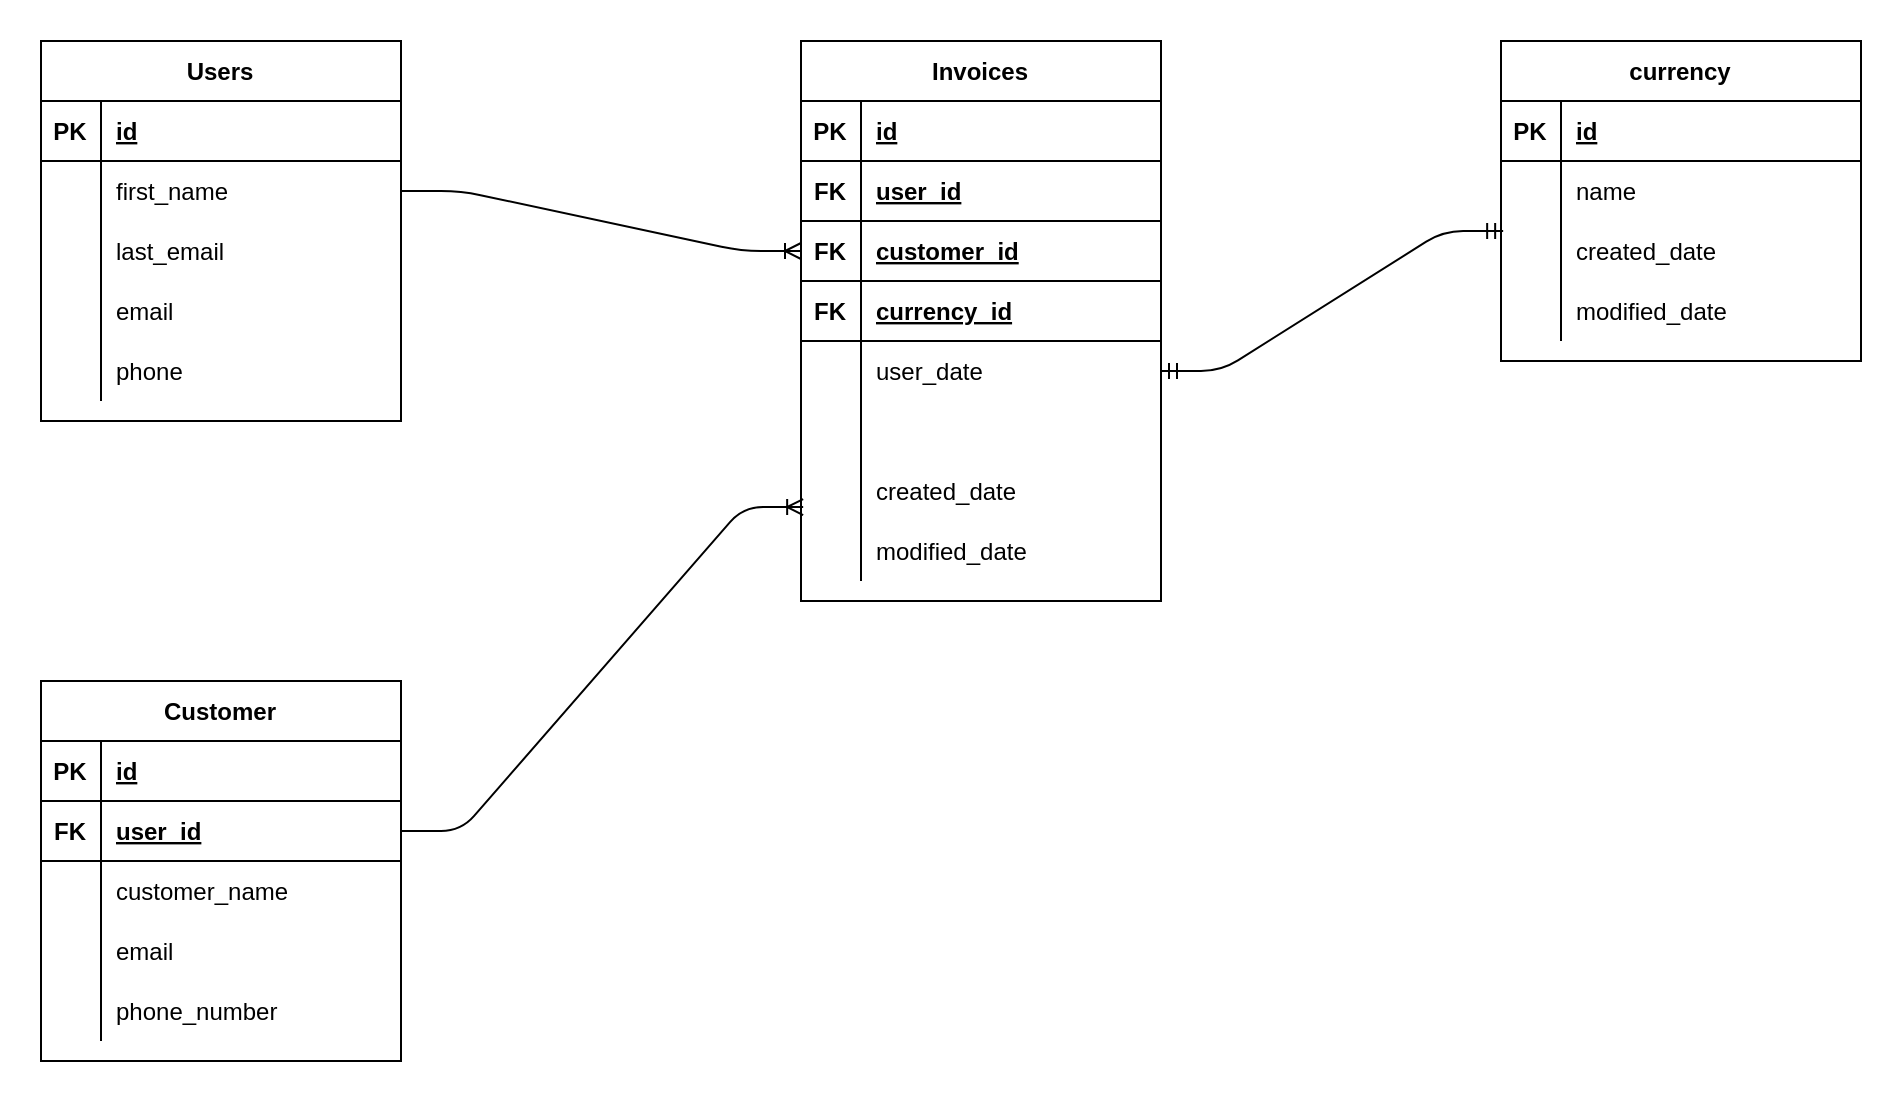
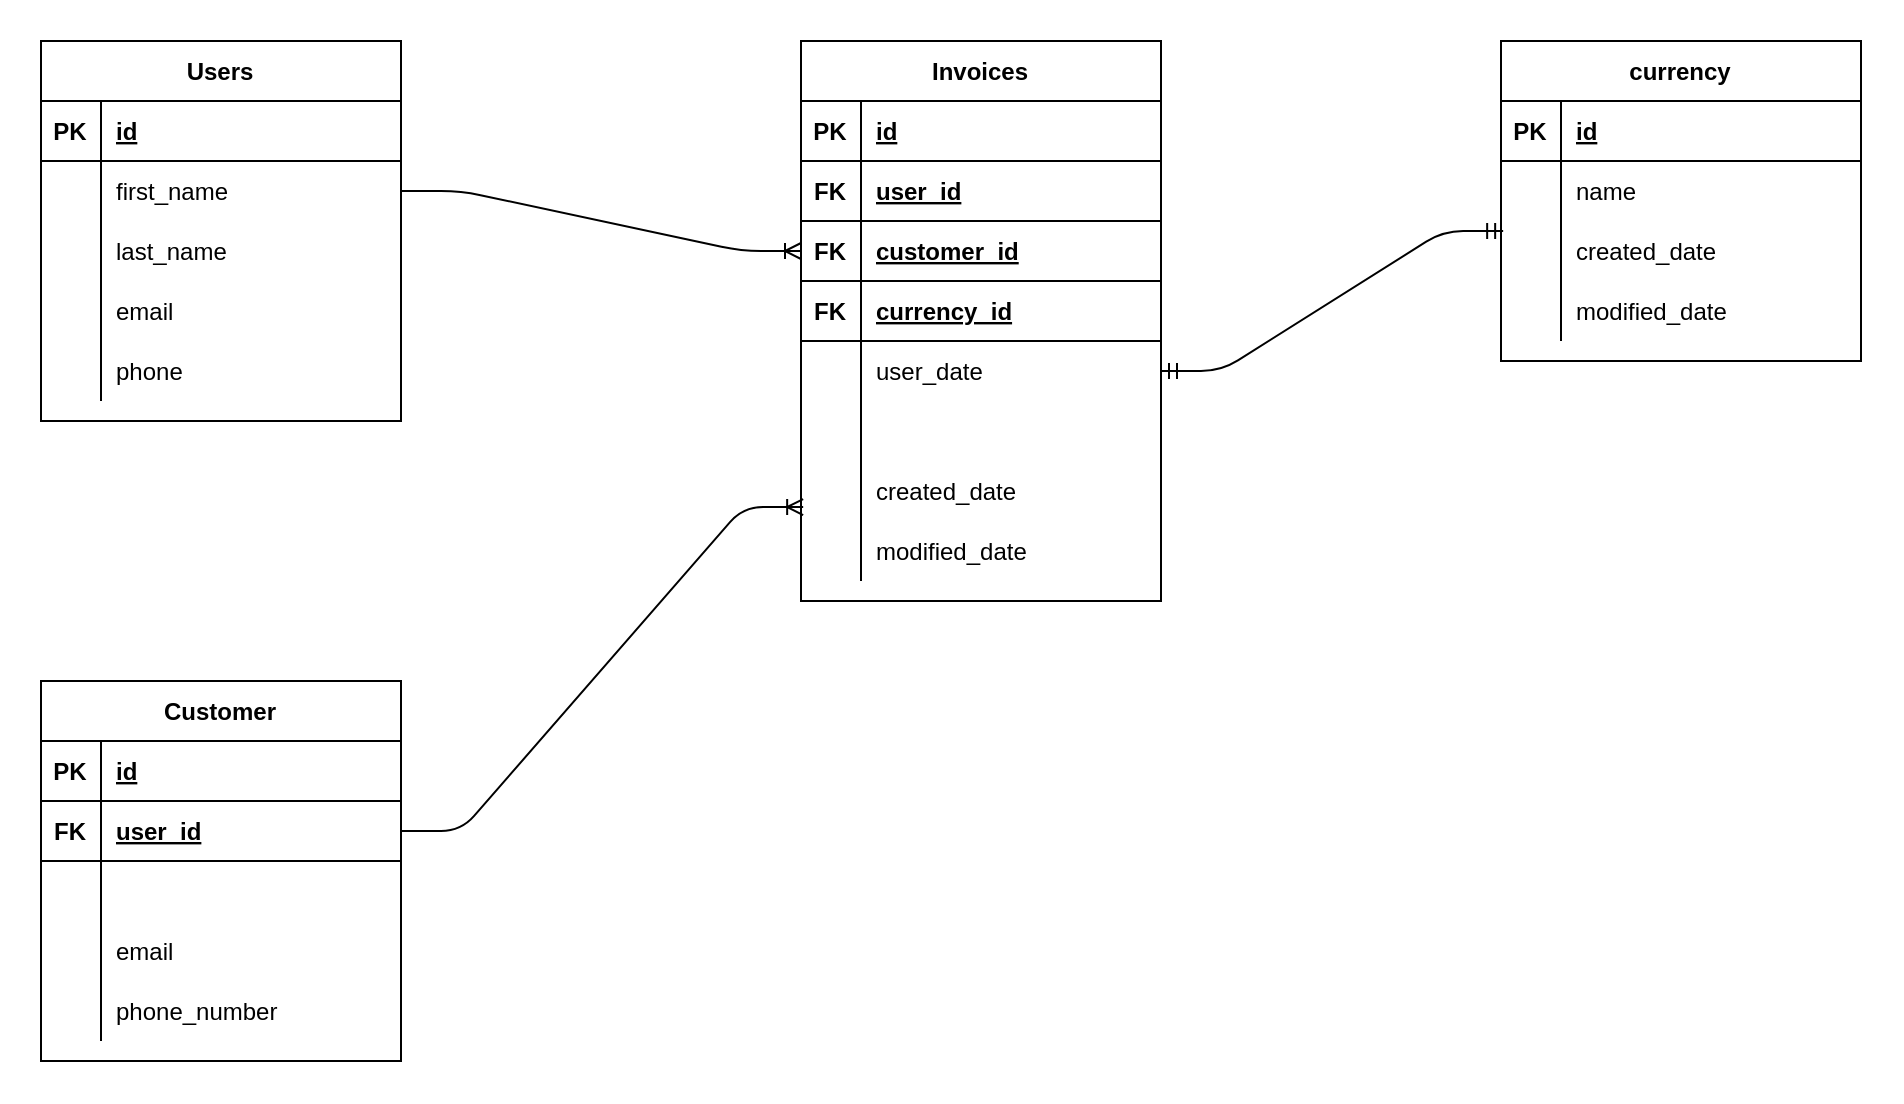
(174, 252) -> (173, 252)
(251, 891) -> none
